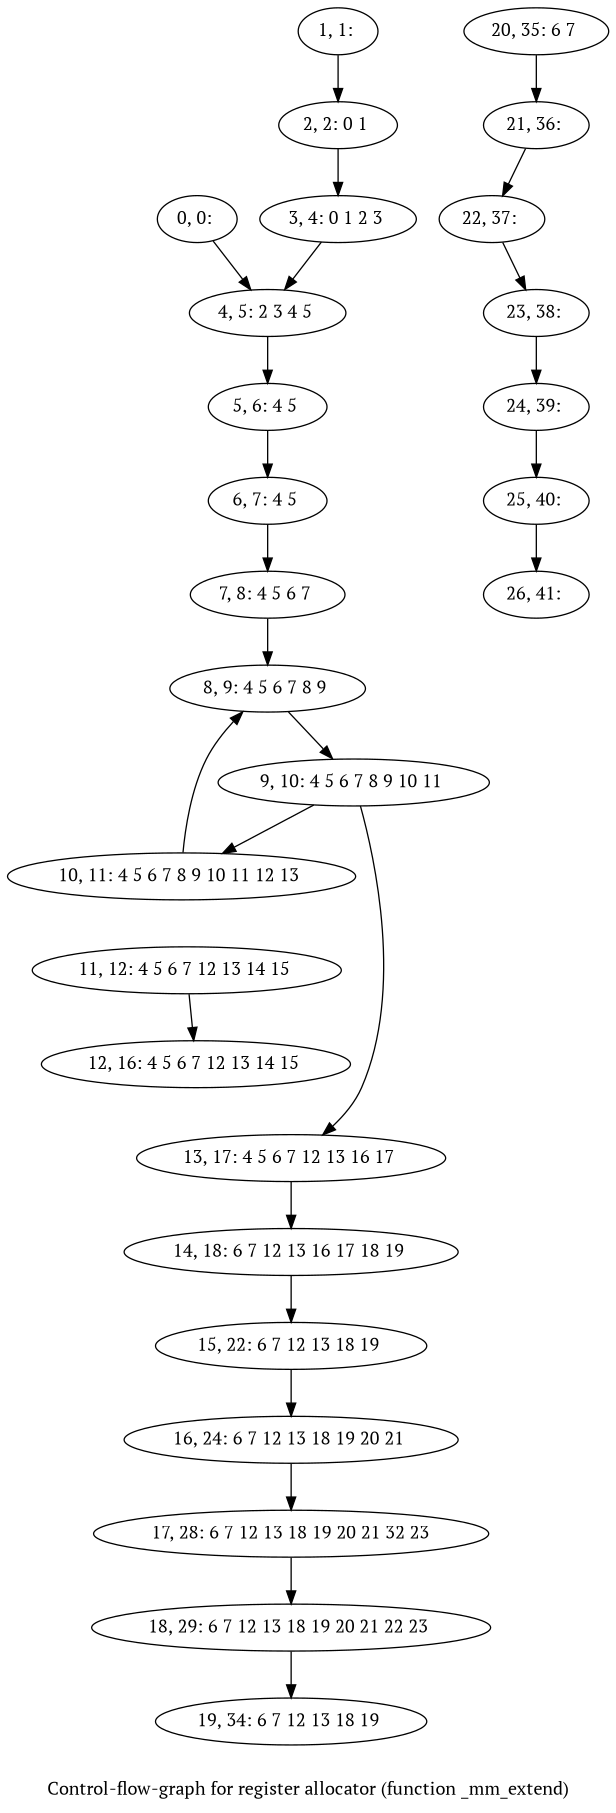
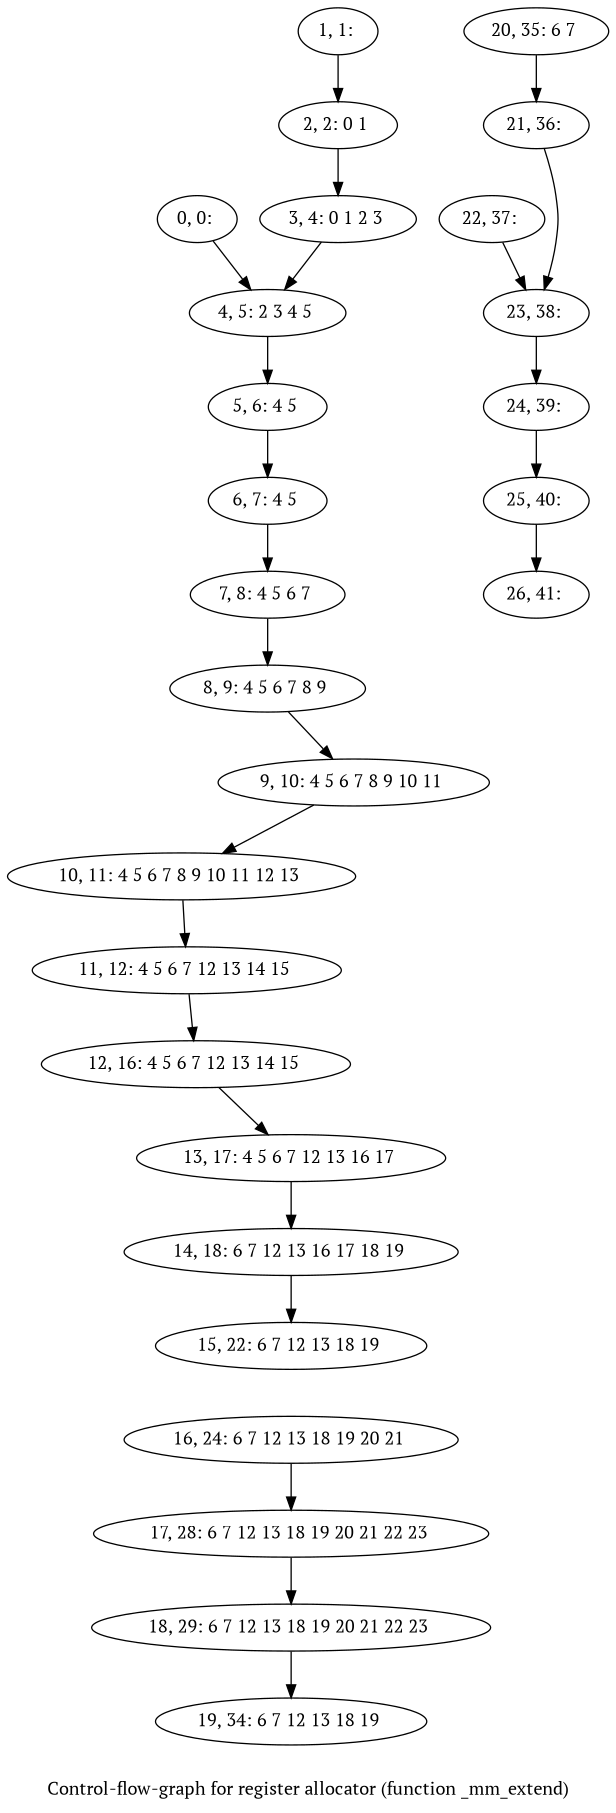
(517, 166) -> (558, 213)
(197, 782) -> (184, 917)
(384, 971) -> (239, 1107)
(291, 1386) -> none
(291, 1534) -> (291, 1534)
